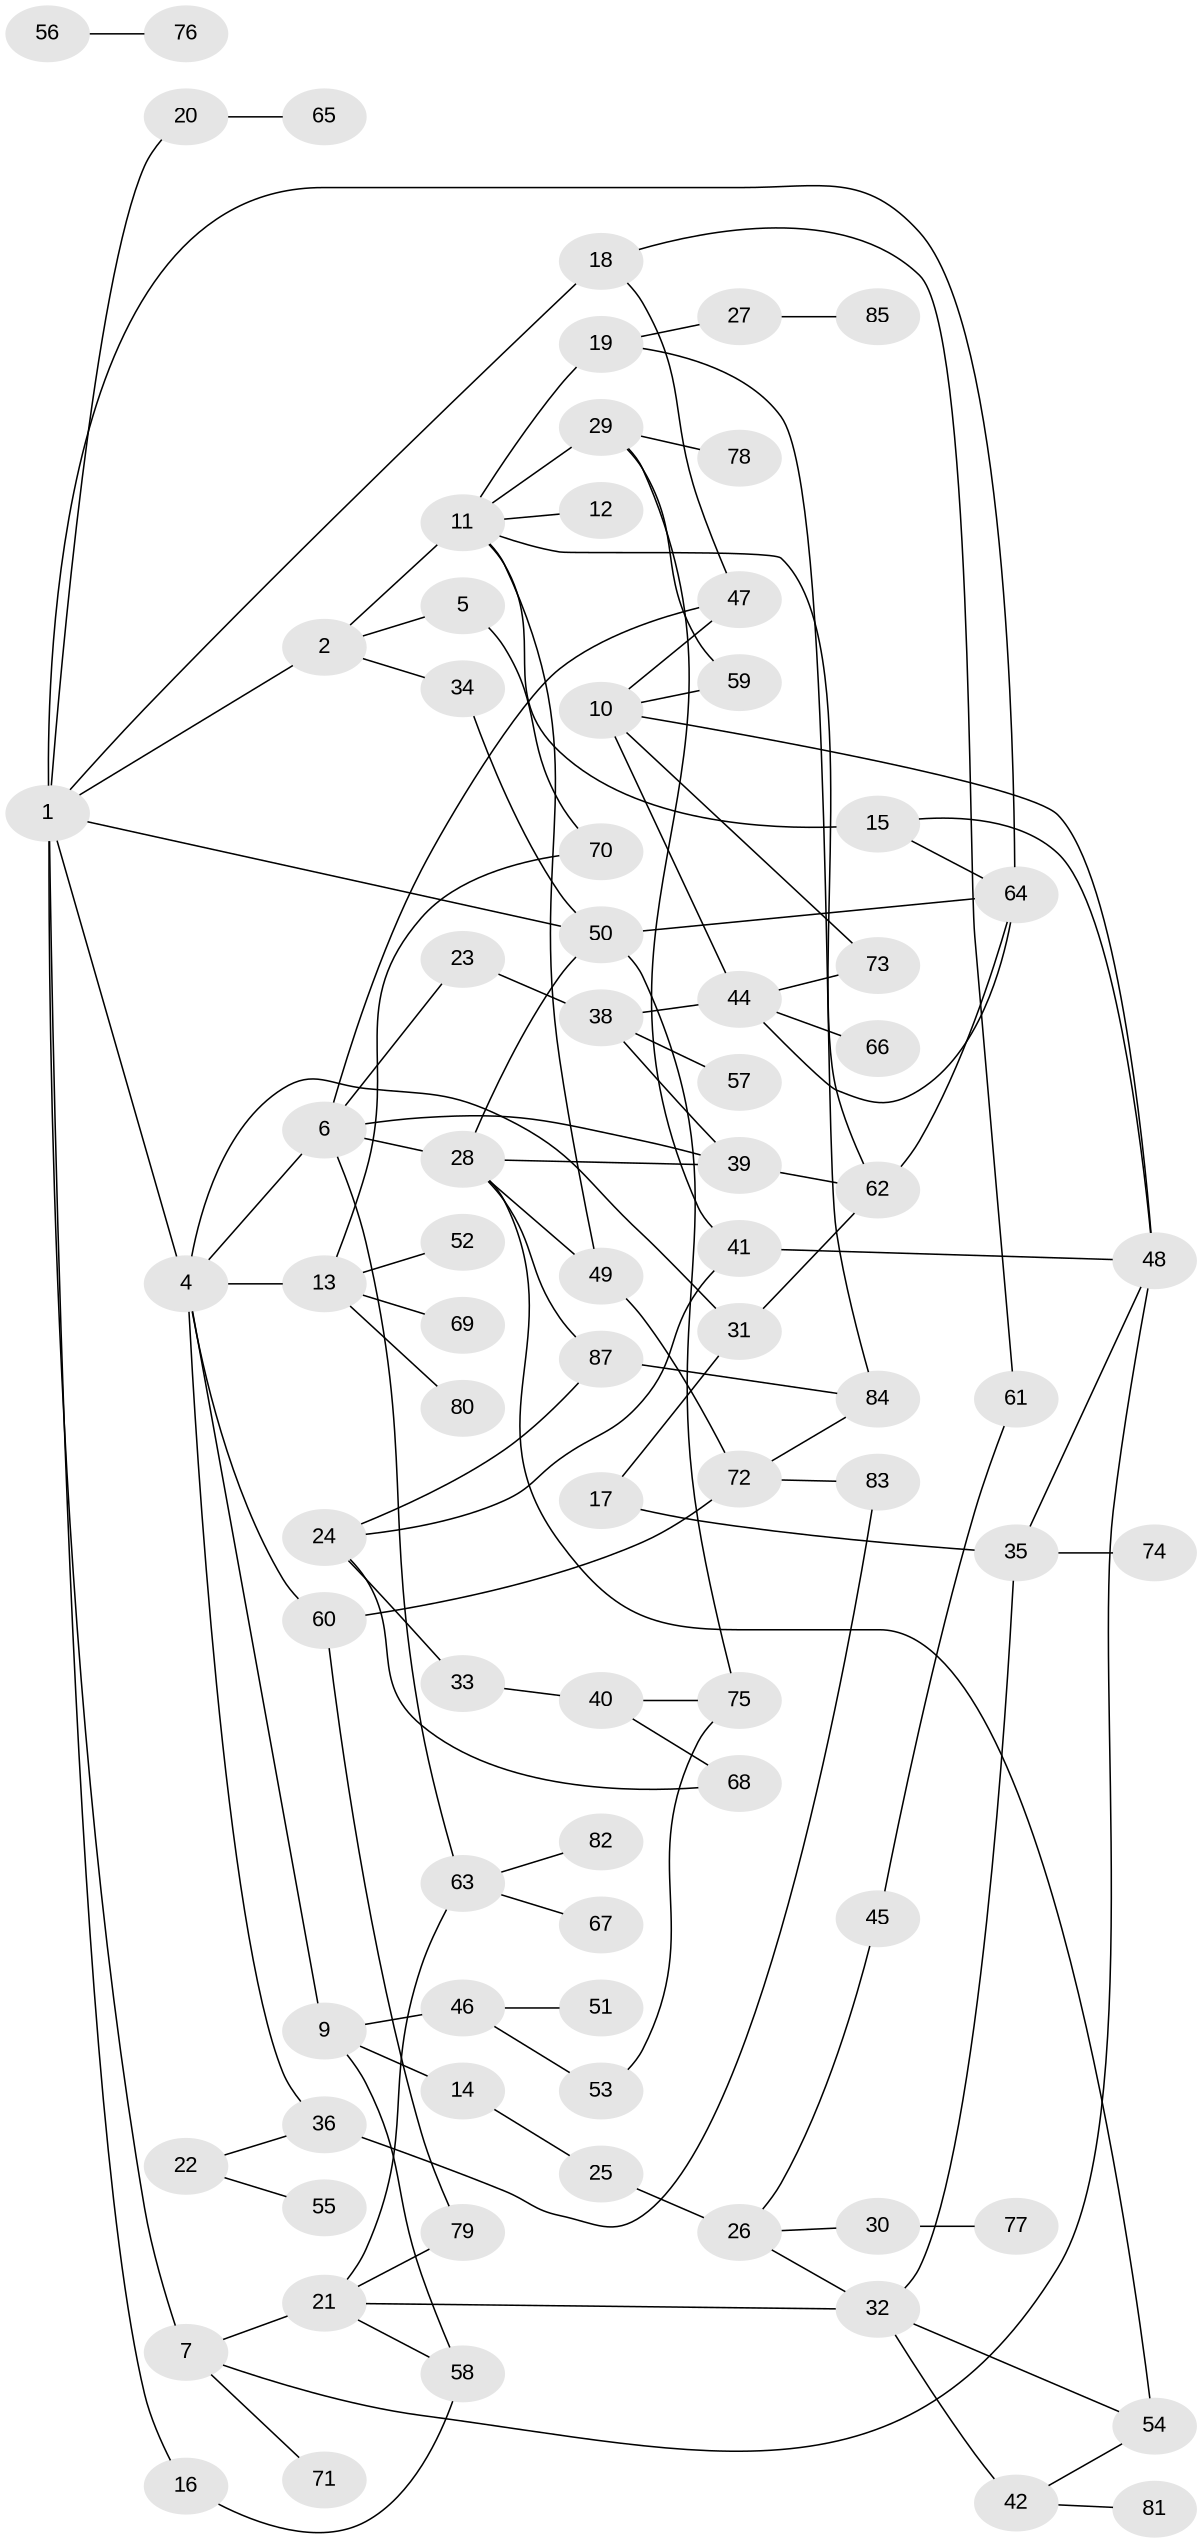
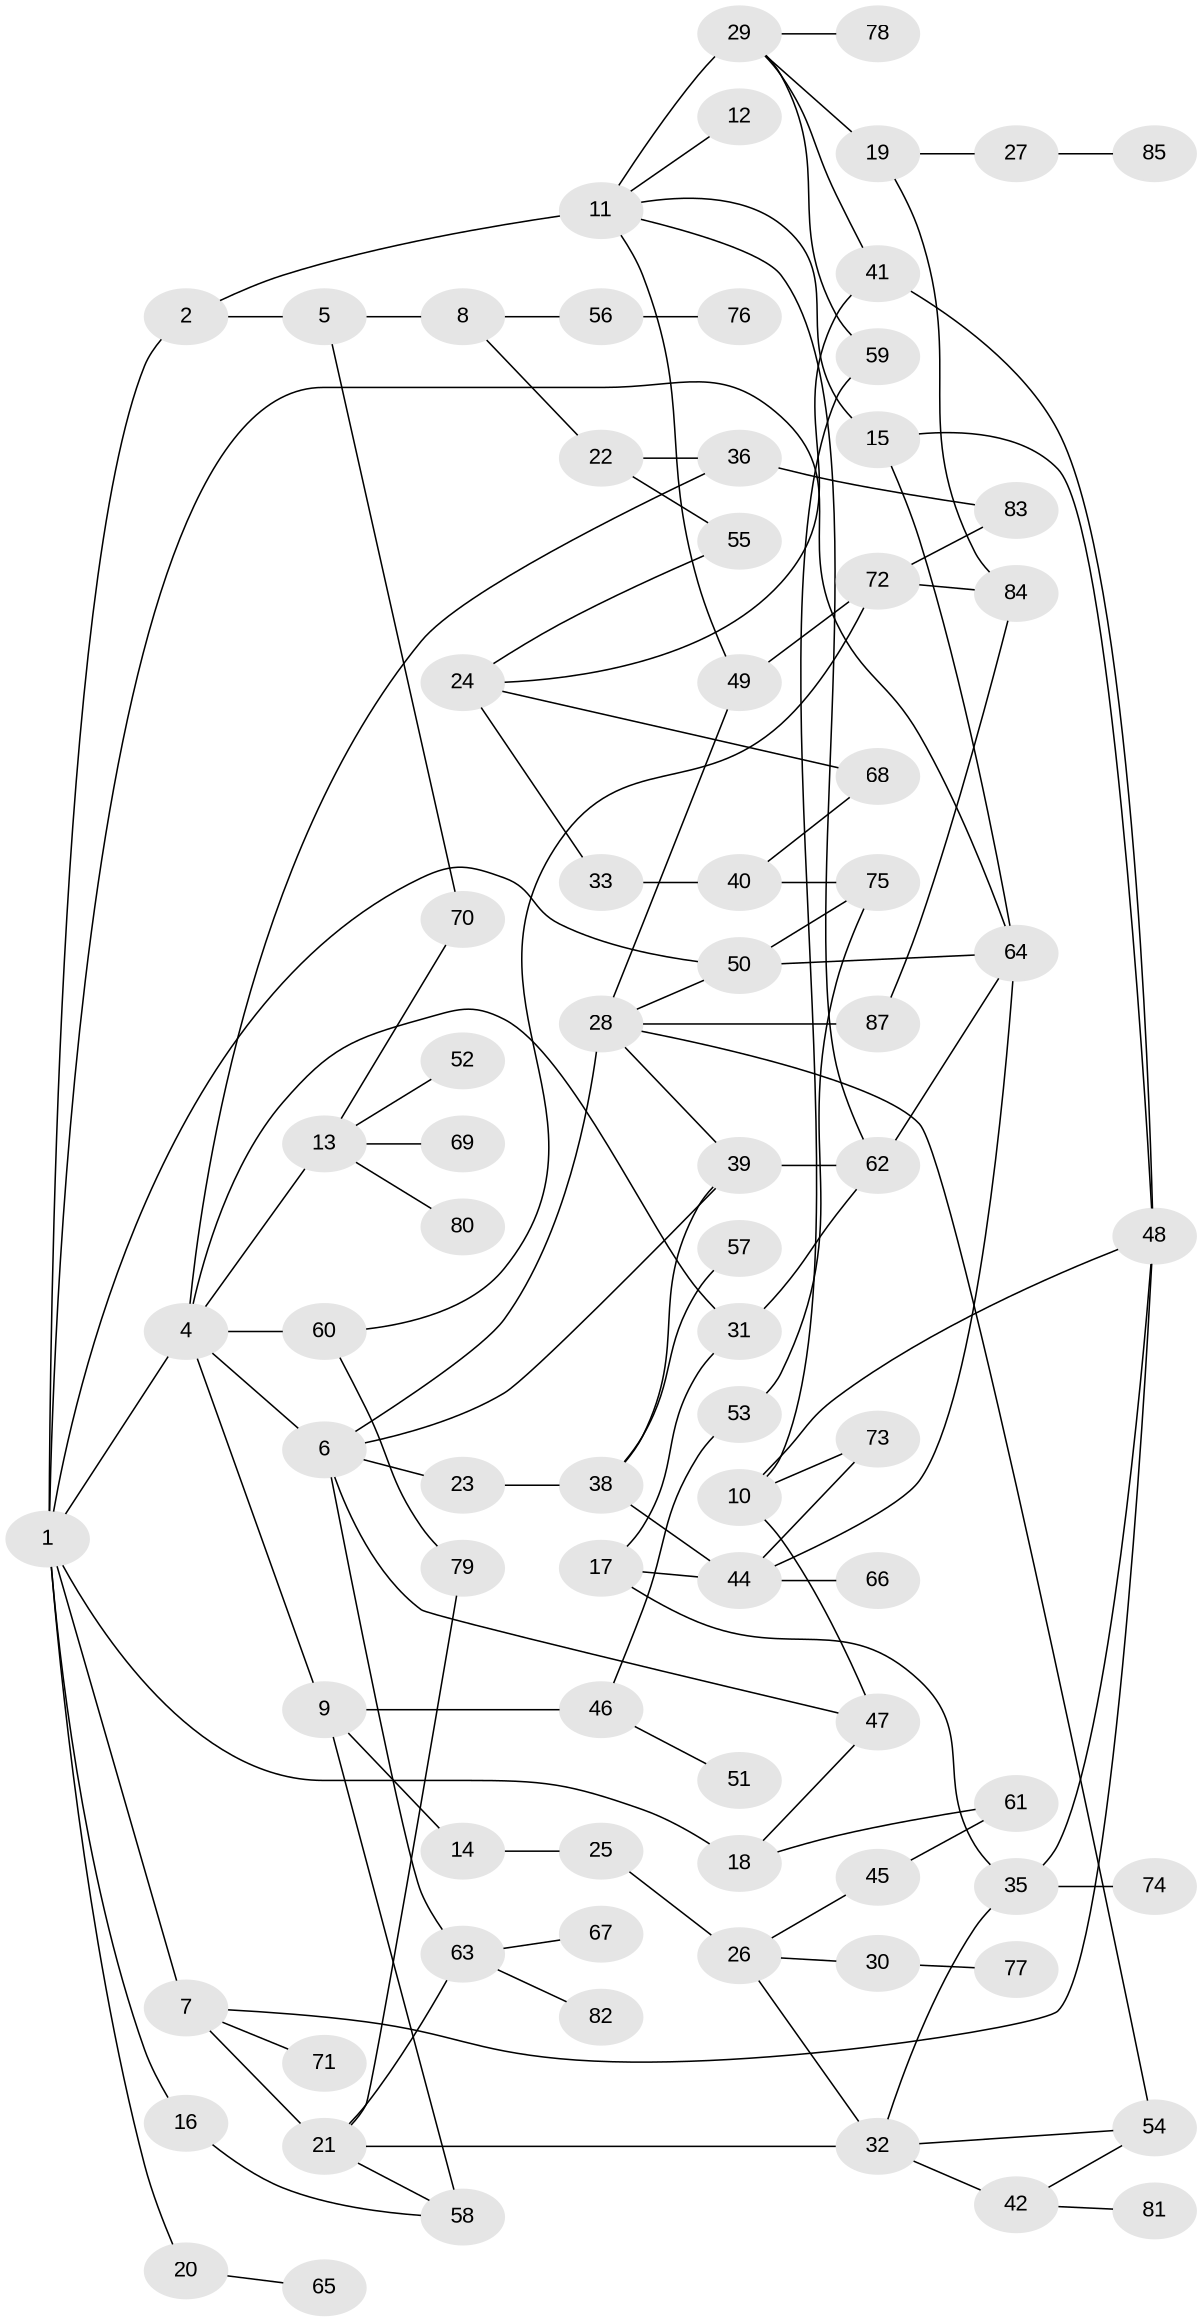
none -> (463, 317)
(526, 430) -> (809, 94)
(463, 689) -> none
(676, 867) -> (670, 1574)
(479, 1466) -> (596, 605)
